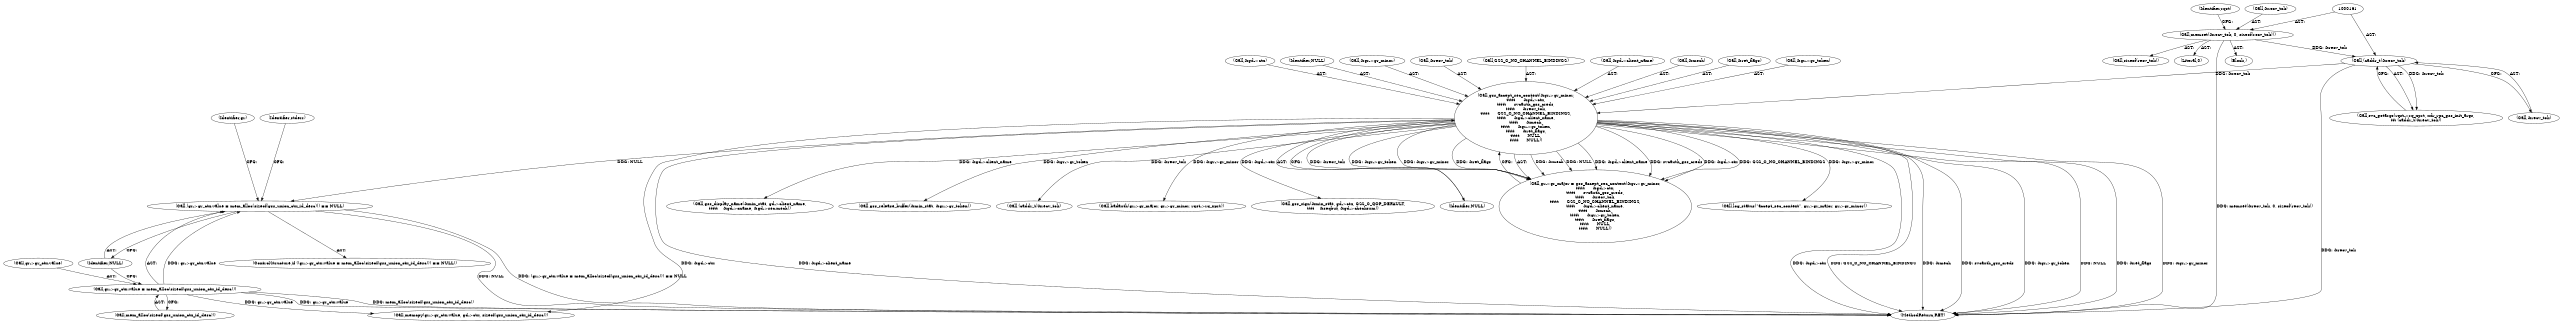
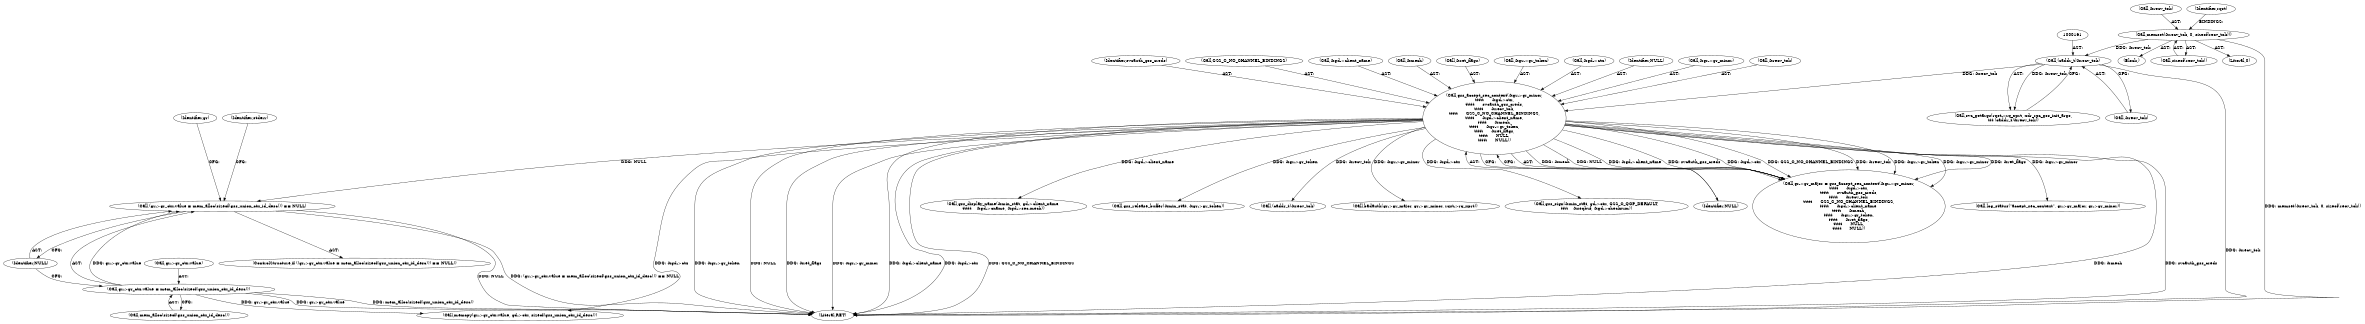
(2294, 21) -> (2174, 50)
(2228, 22) -> (2212, 22)
none -> (1136, 61)
(1923, 315) -> (833, 315)
